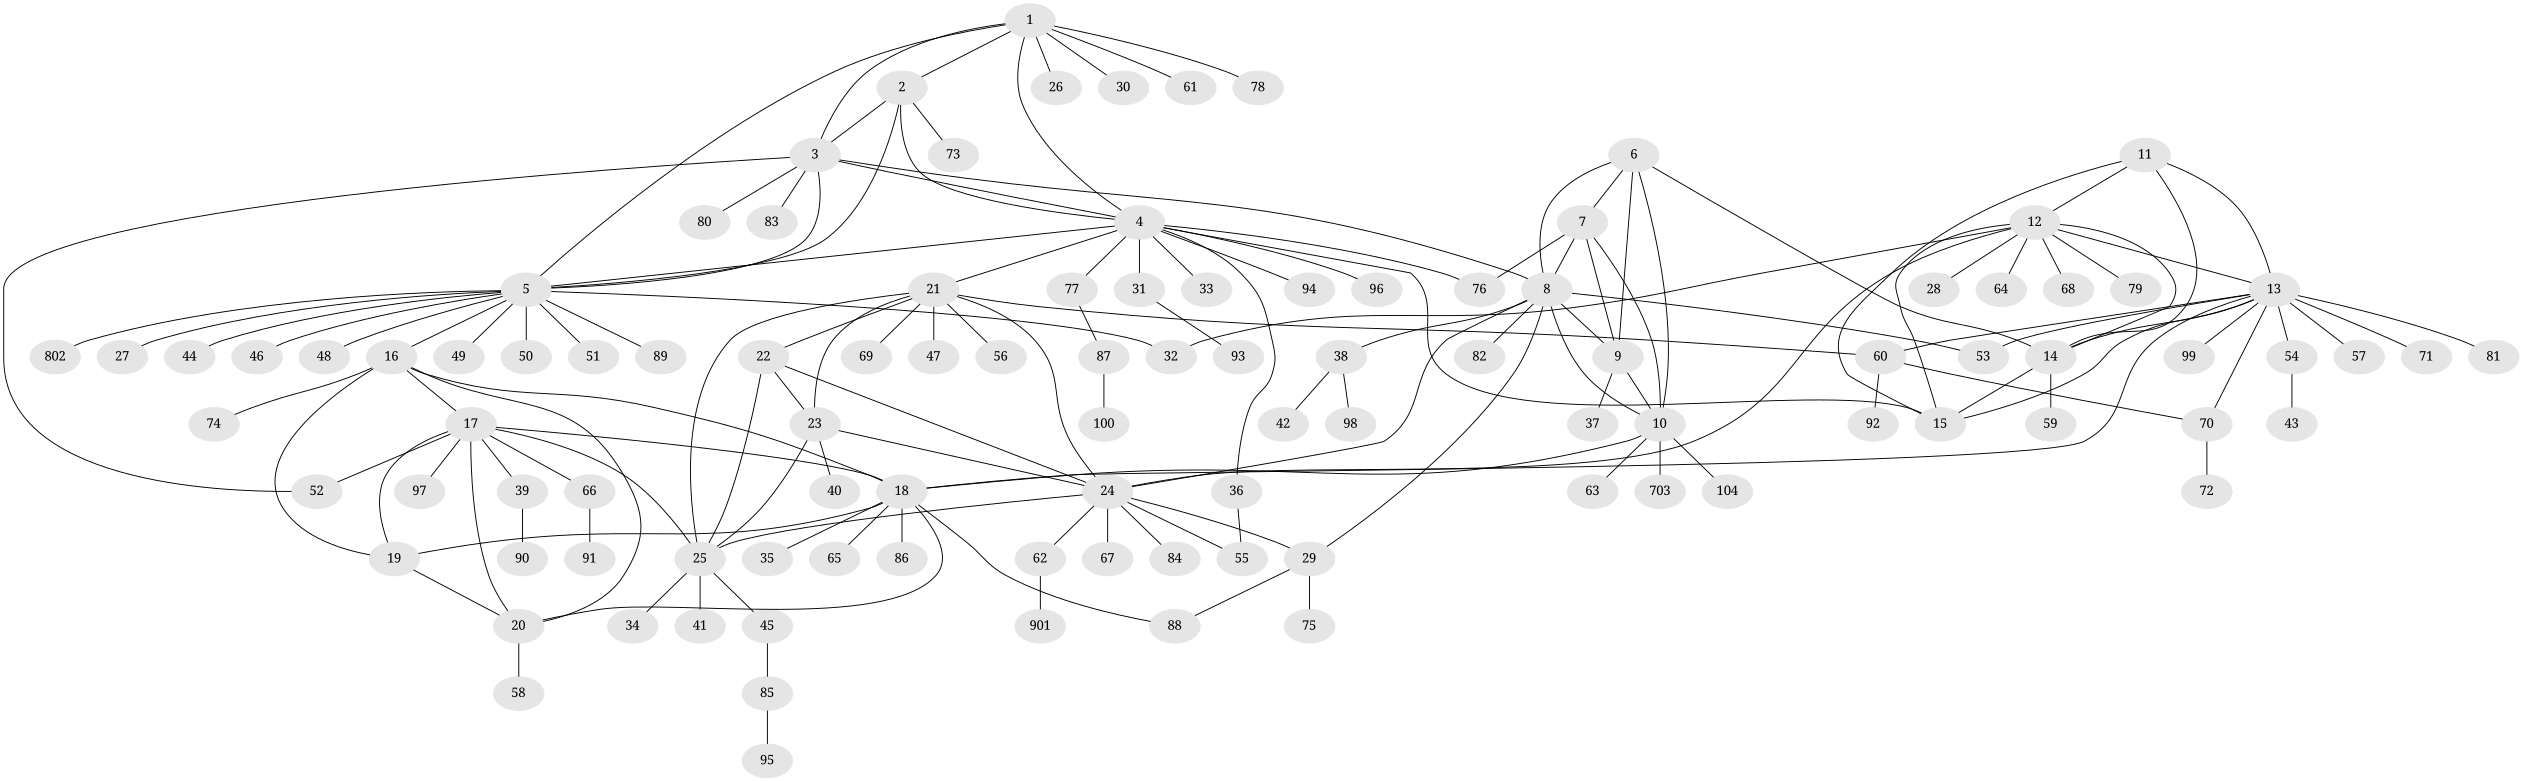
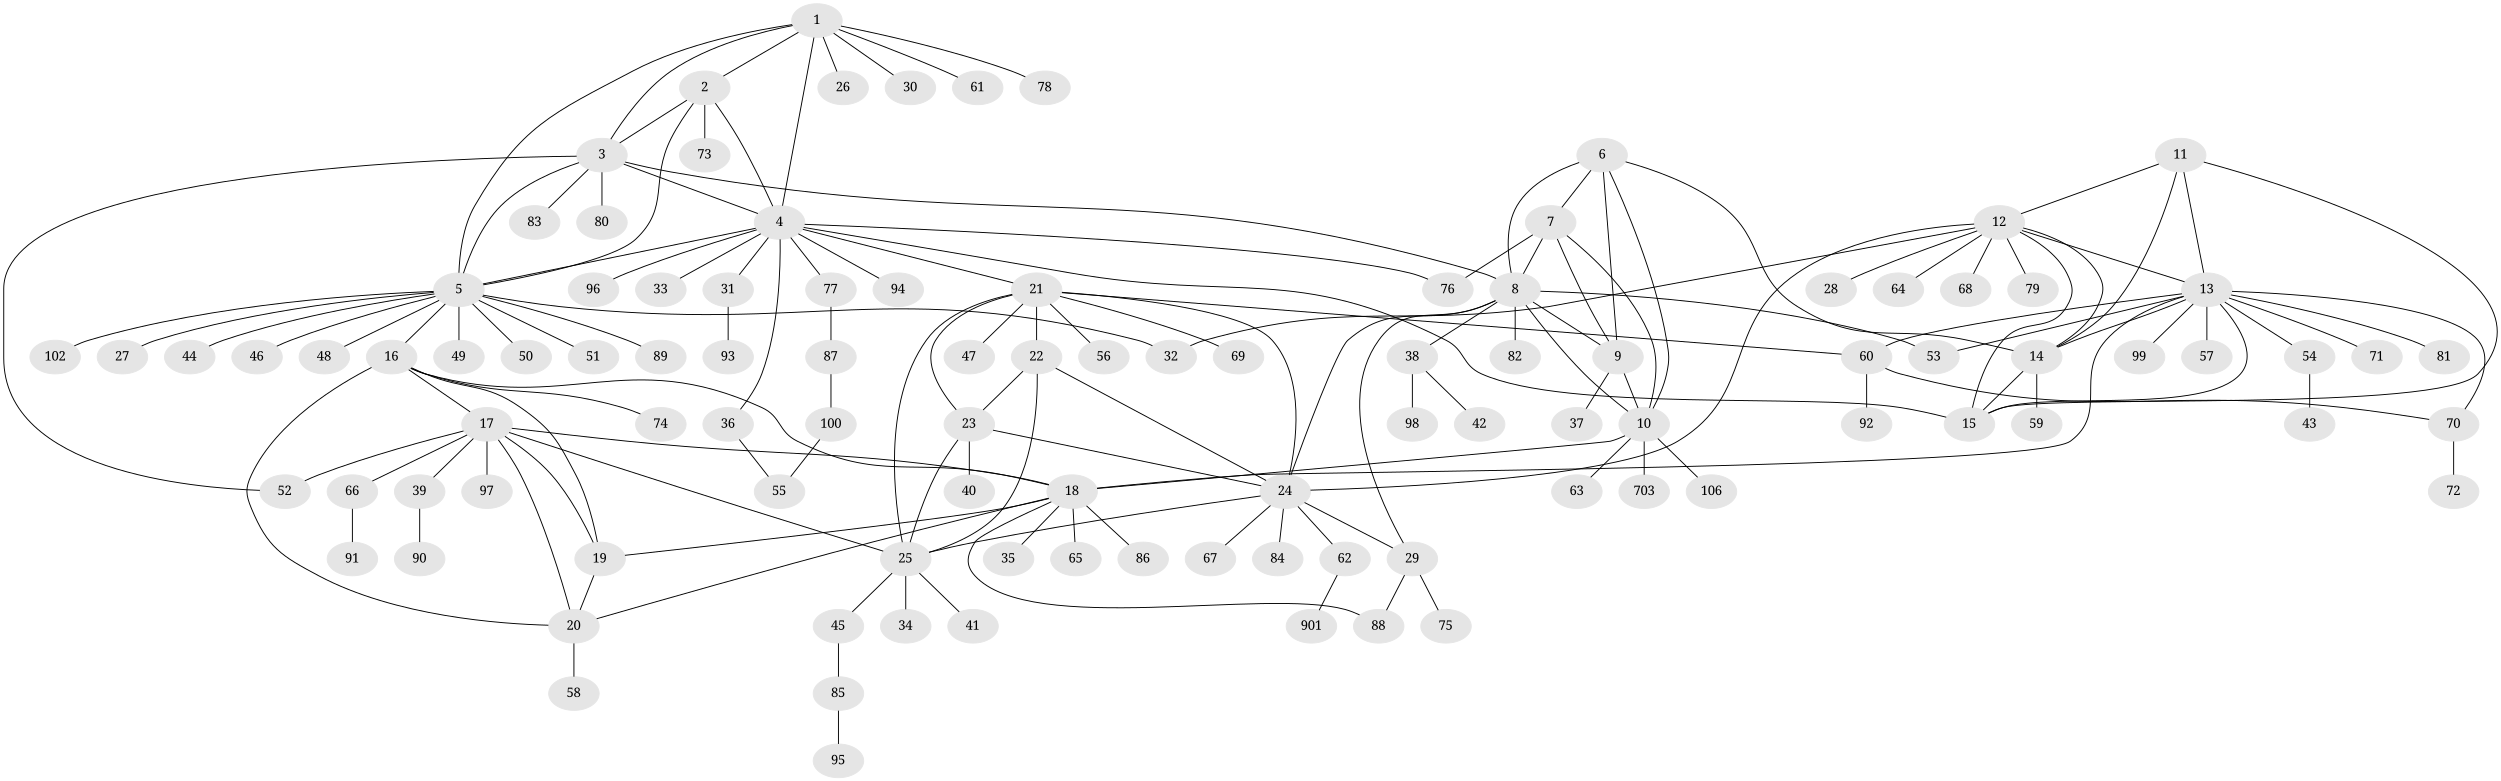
(55, 357) -> (55, 357)
(1727, 492) -> (1711, 492)
(1175, 525) -> (804, 460)
